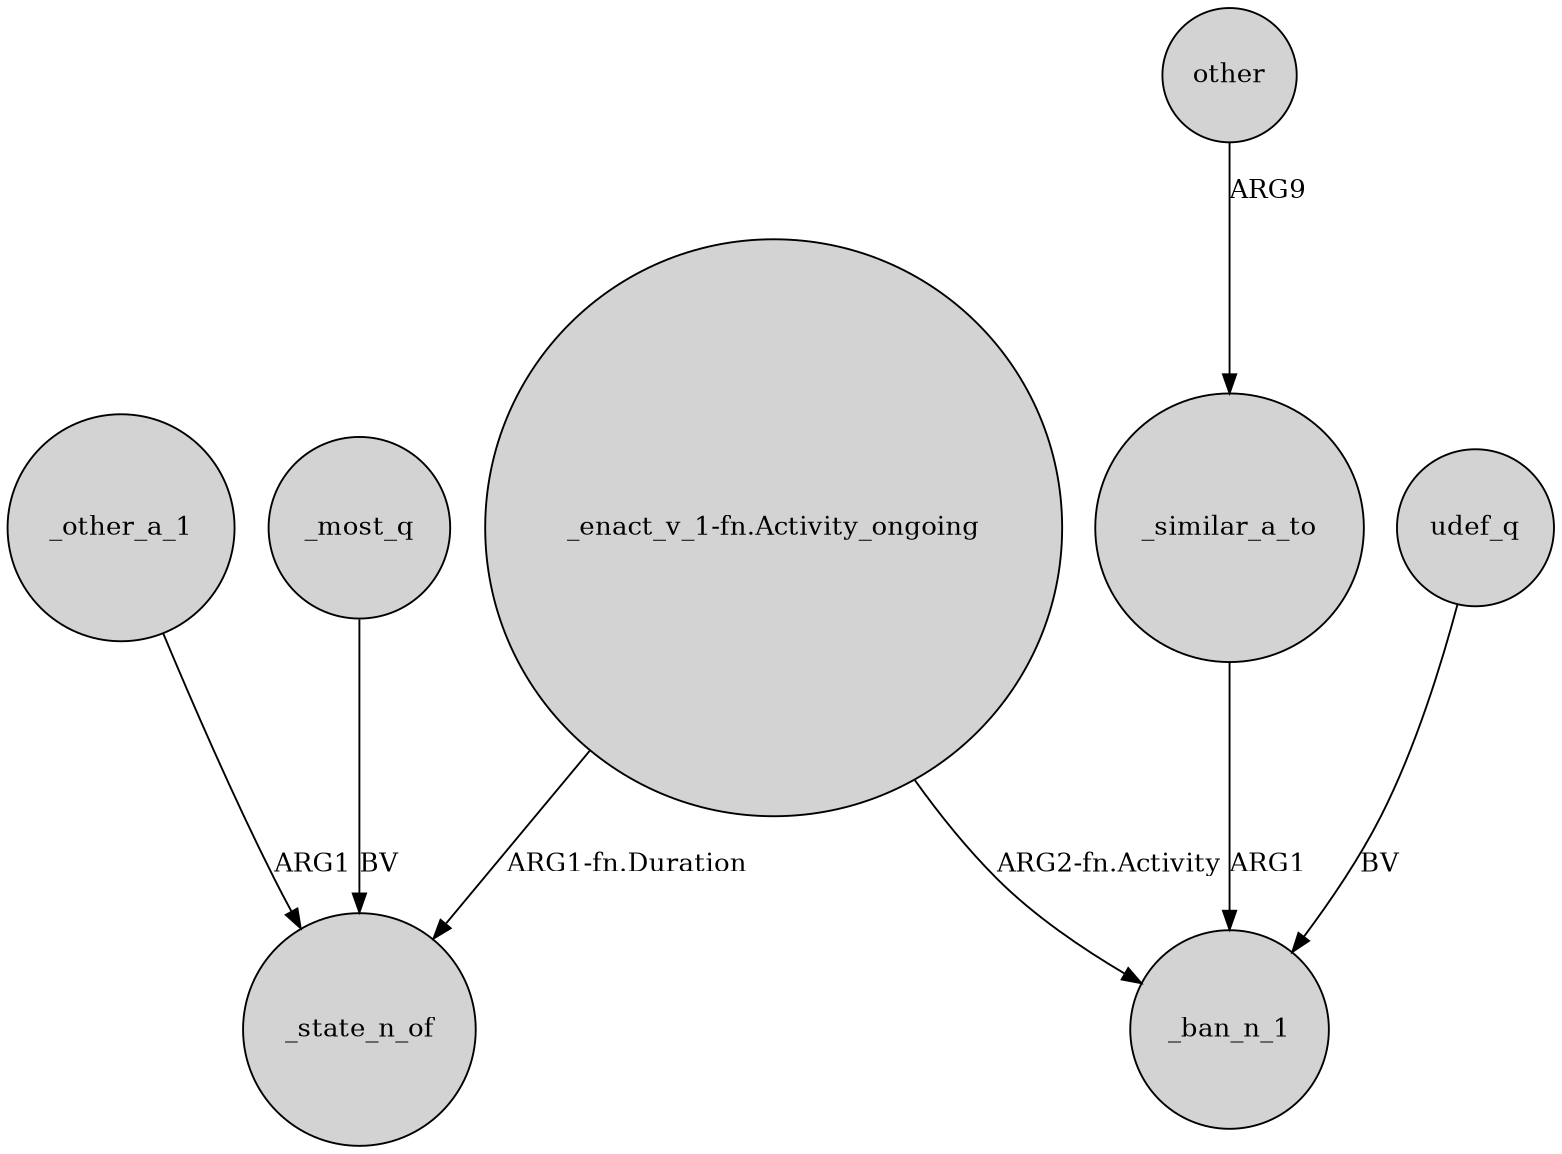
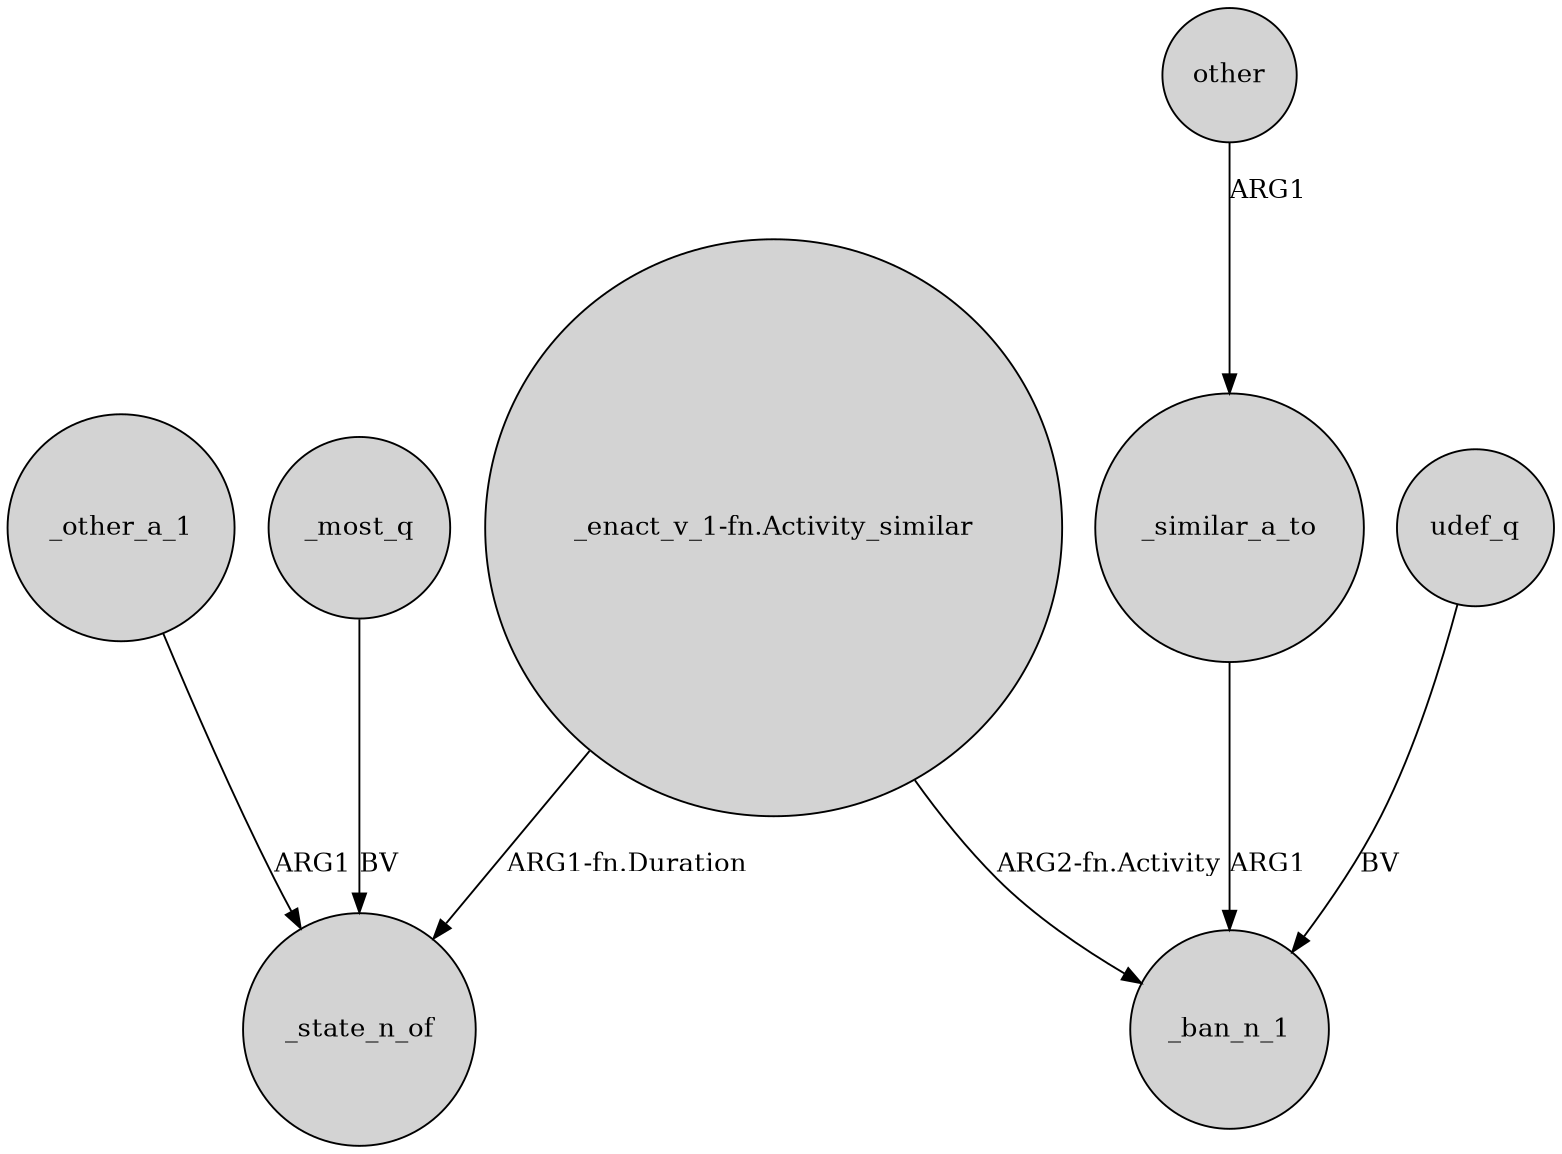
(1268, 191) -> (1268, 191)
(774, 528) -> (774, 528)
